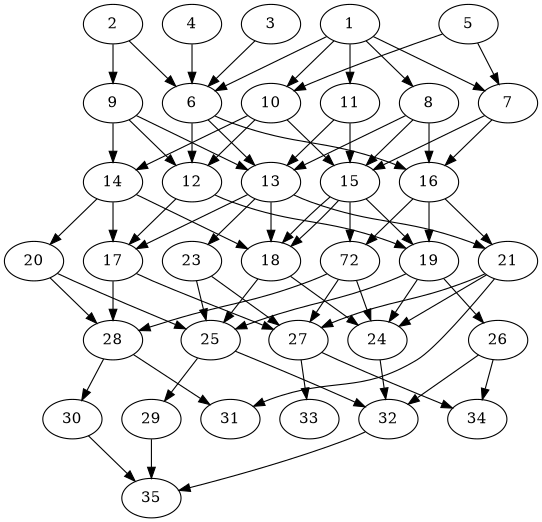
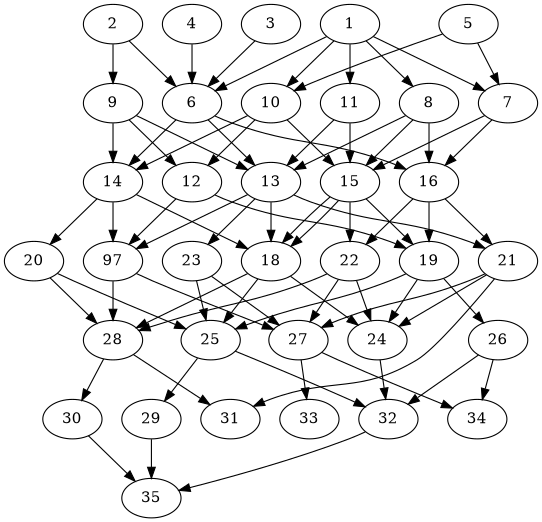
(192, 135) -> (158, 138)
(113, 261) -> (113, 261)
(350, 261) -> (350, 261)
none -> (207, 293)
